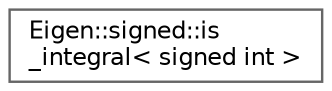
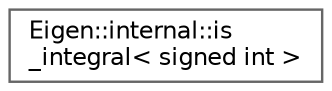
(166, 46) -> (166, 46)
